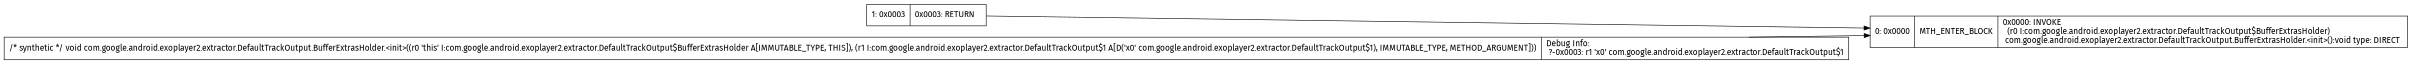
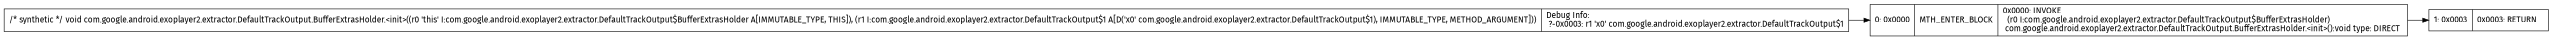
(1425, 22) -> (2415, 20)
